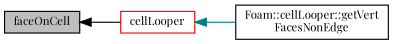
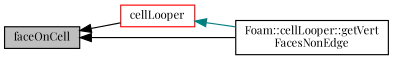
none -> (163, 38)
